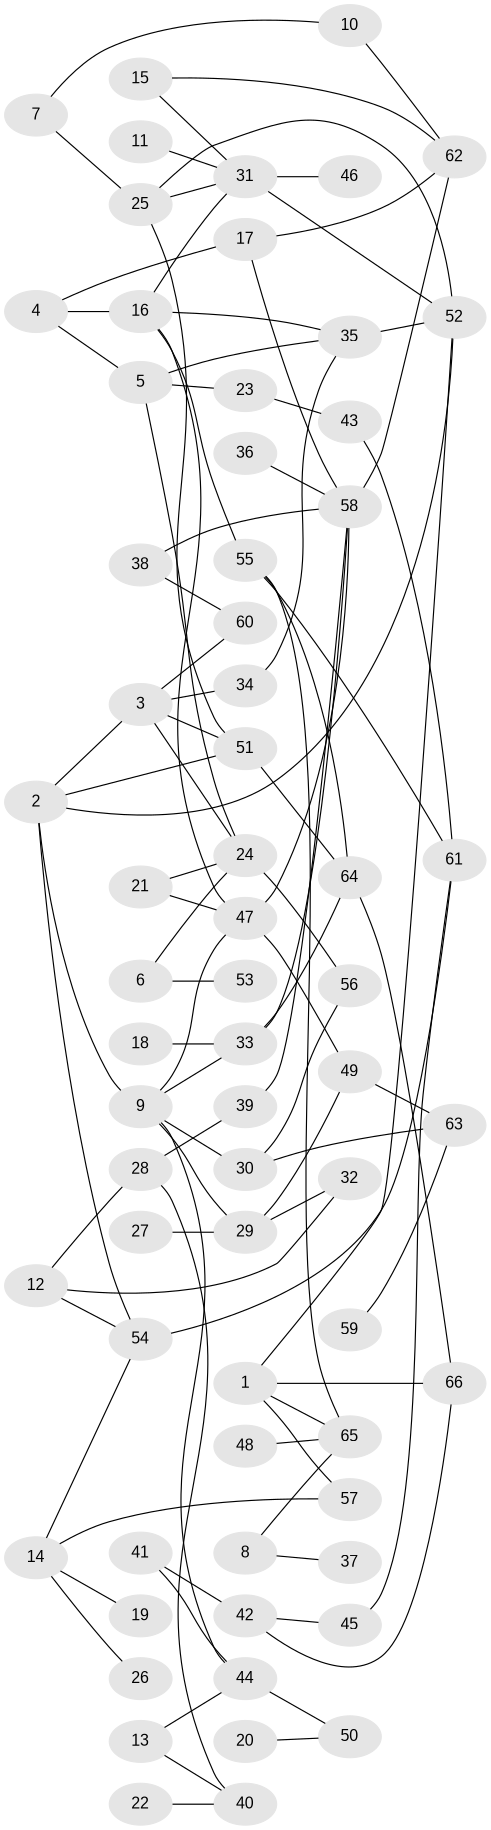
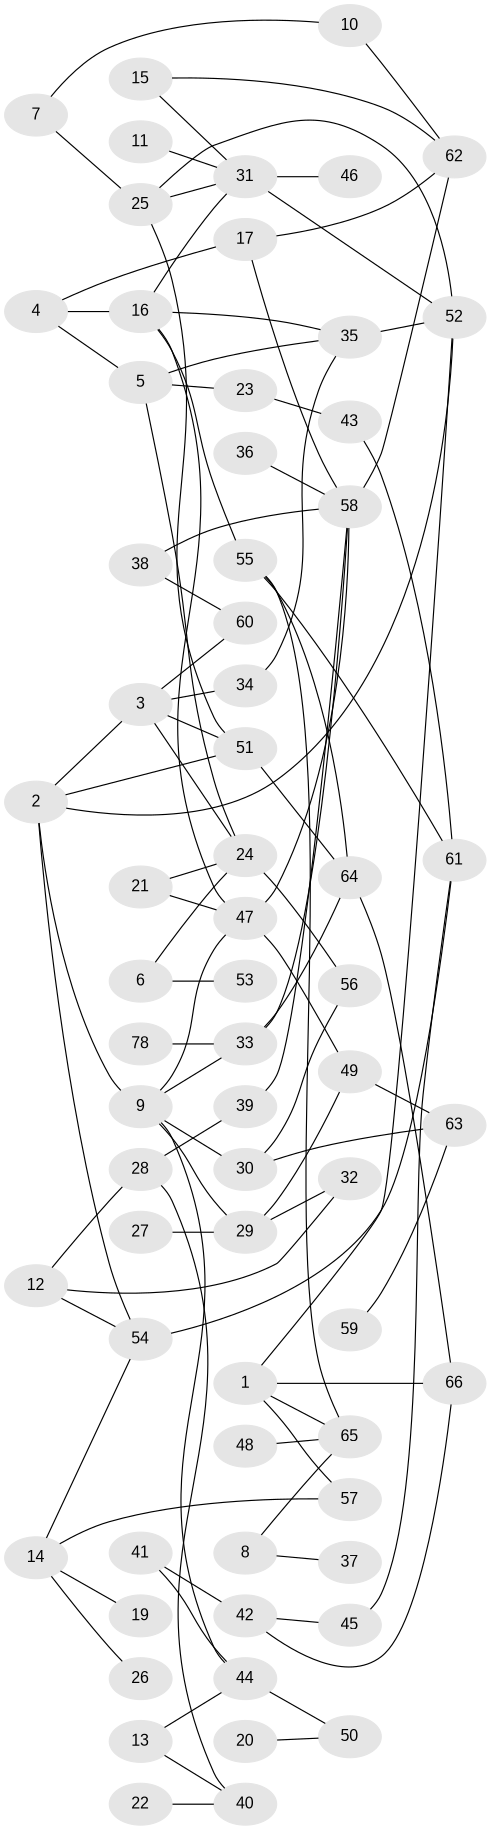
(141, 1044) -> (141, 1044)
